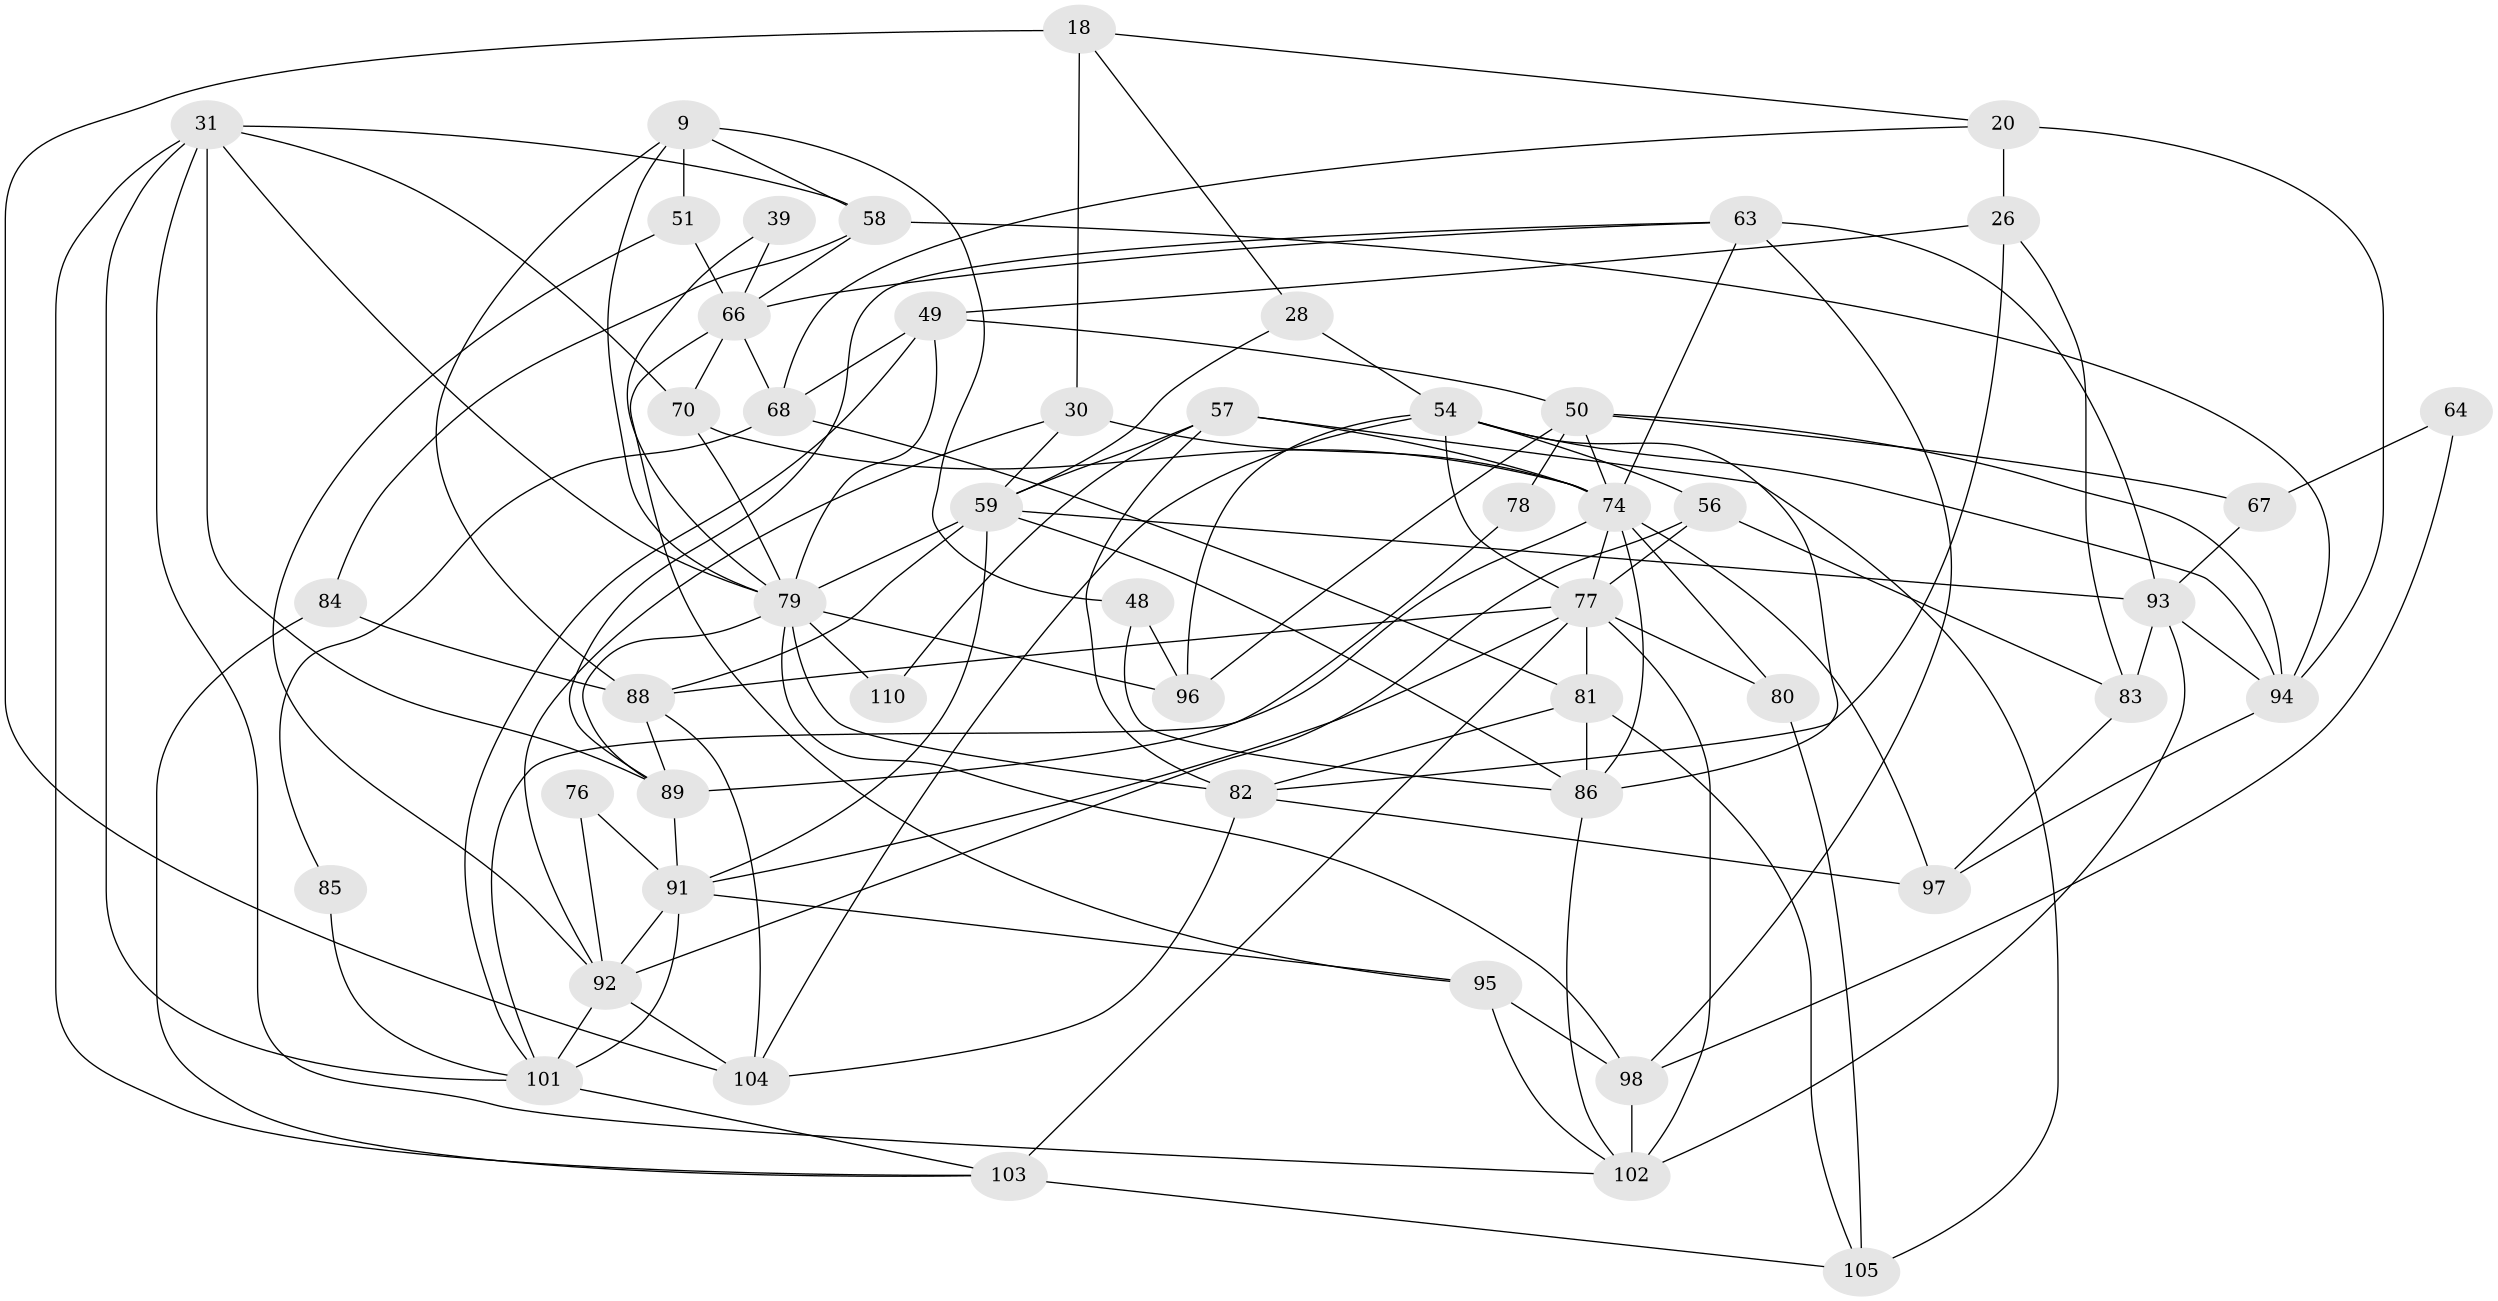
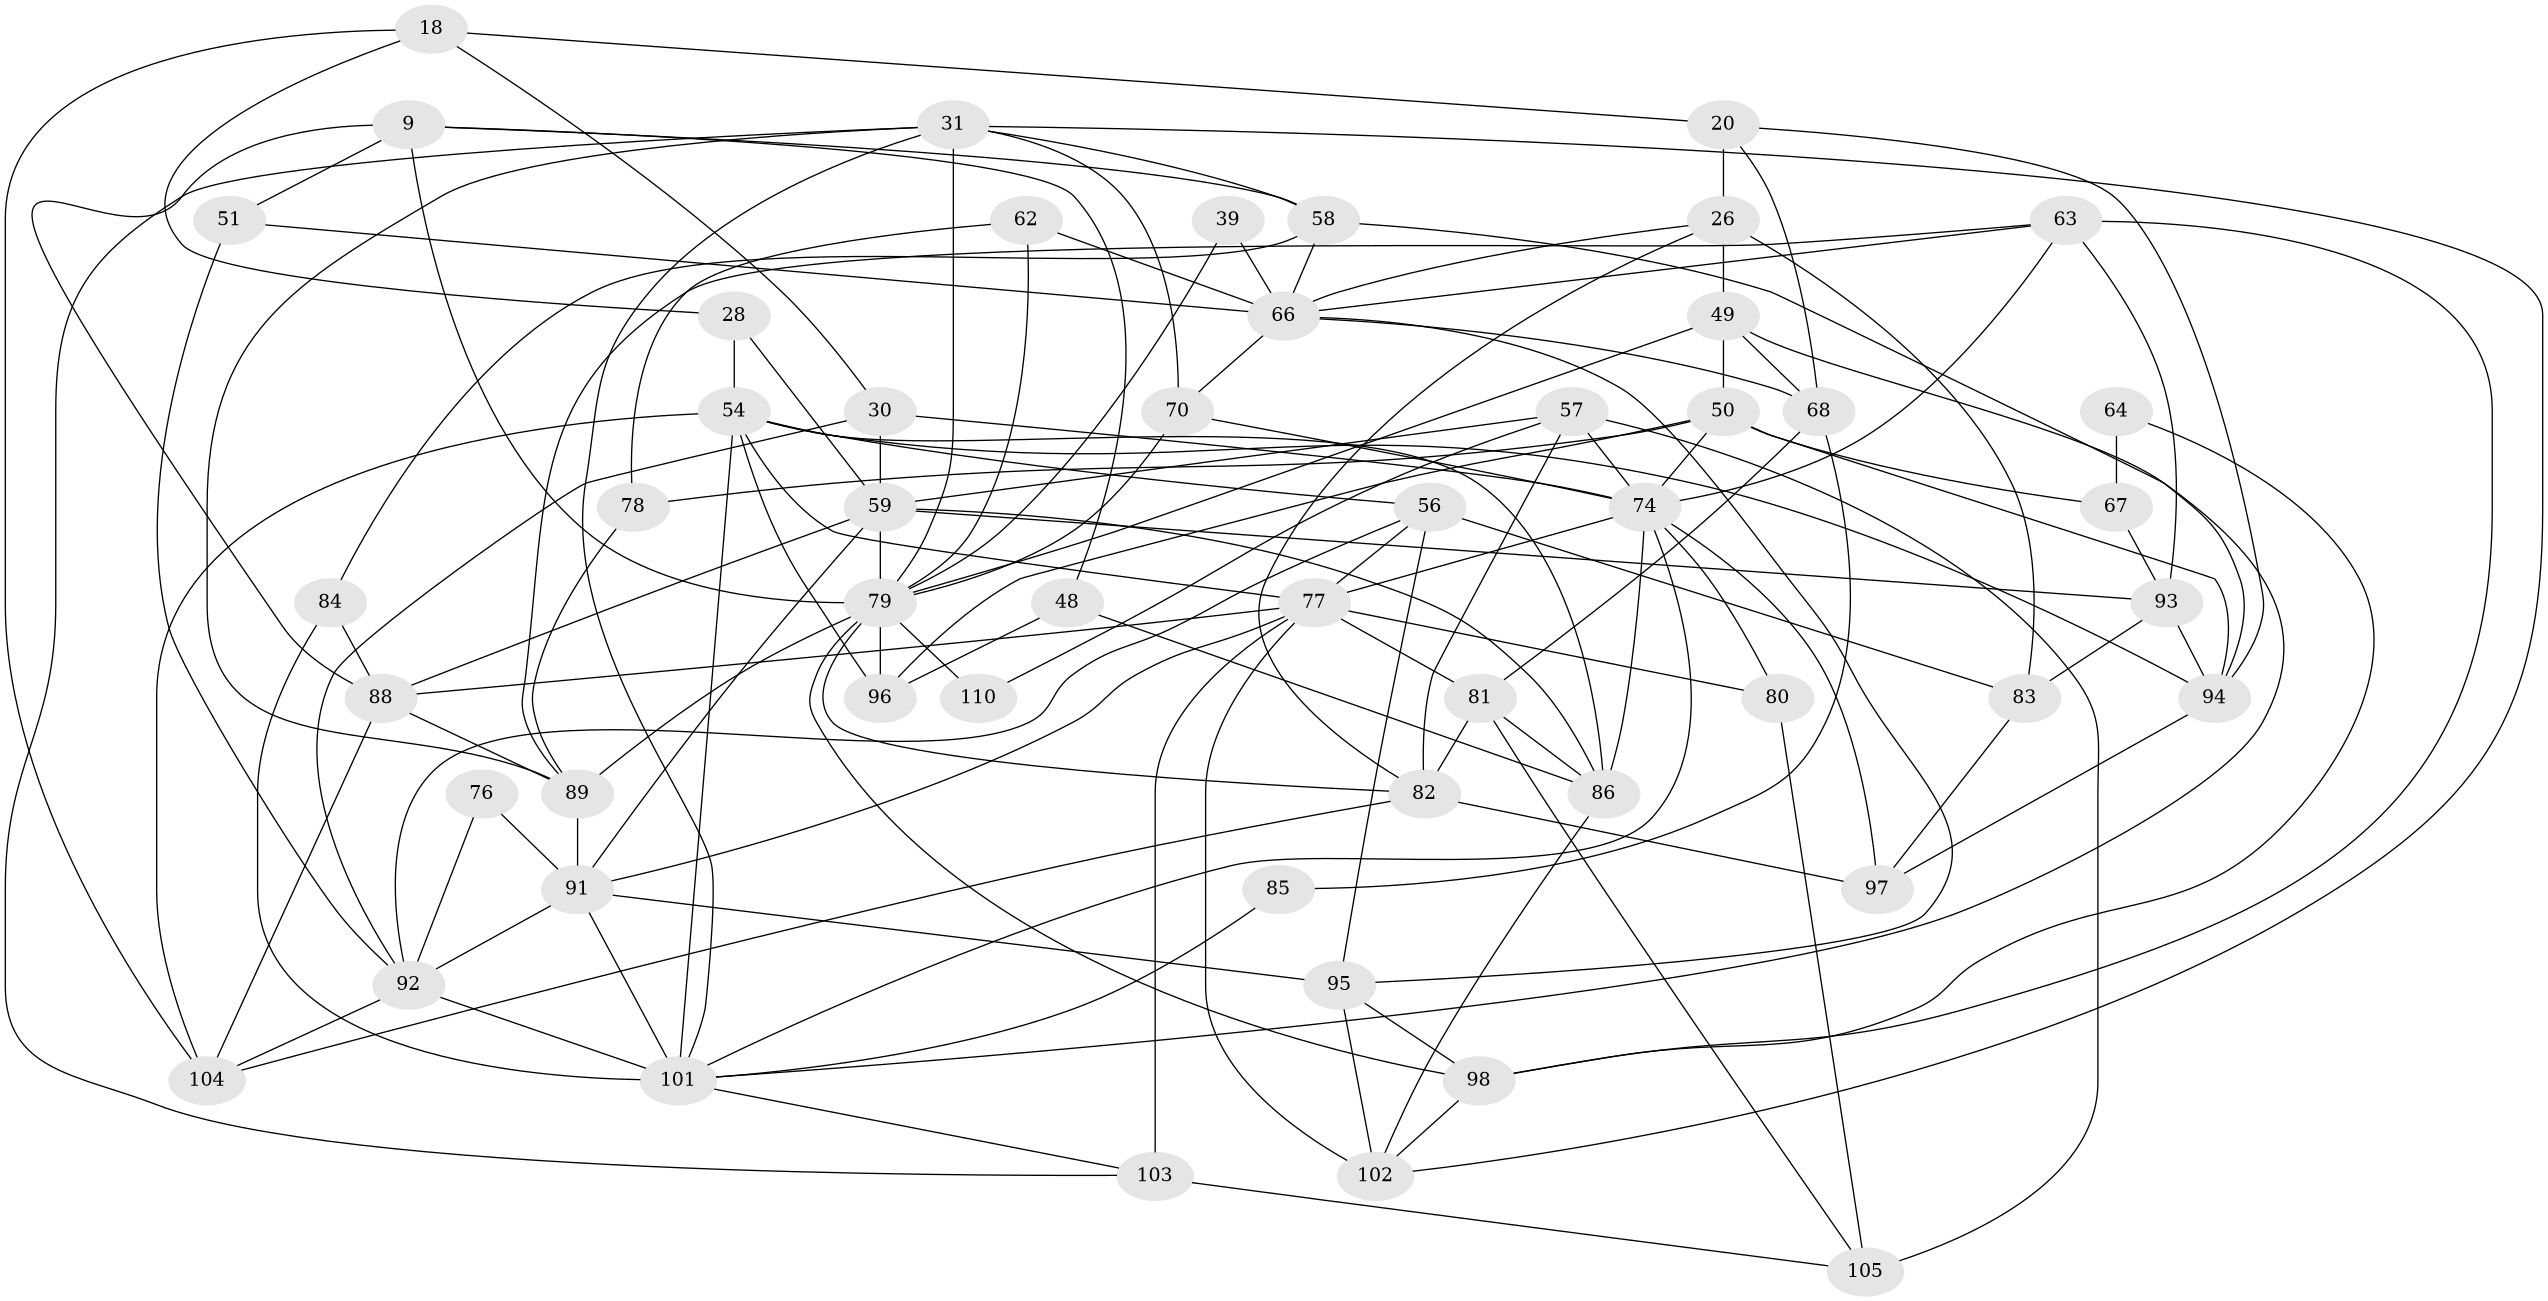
none -> (1026, 220)
none -> (1499, 255)
none -> (706, 746)
none -> (1382, 746)
(1999, 955) -> none
(311, 1131) -> (292, 977)
